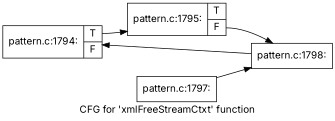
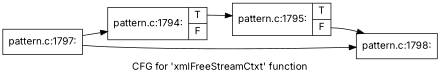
(180, 49) -> (92, 34)
